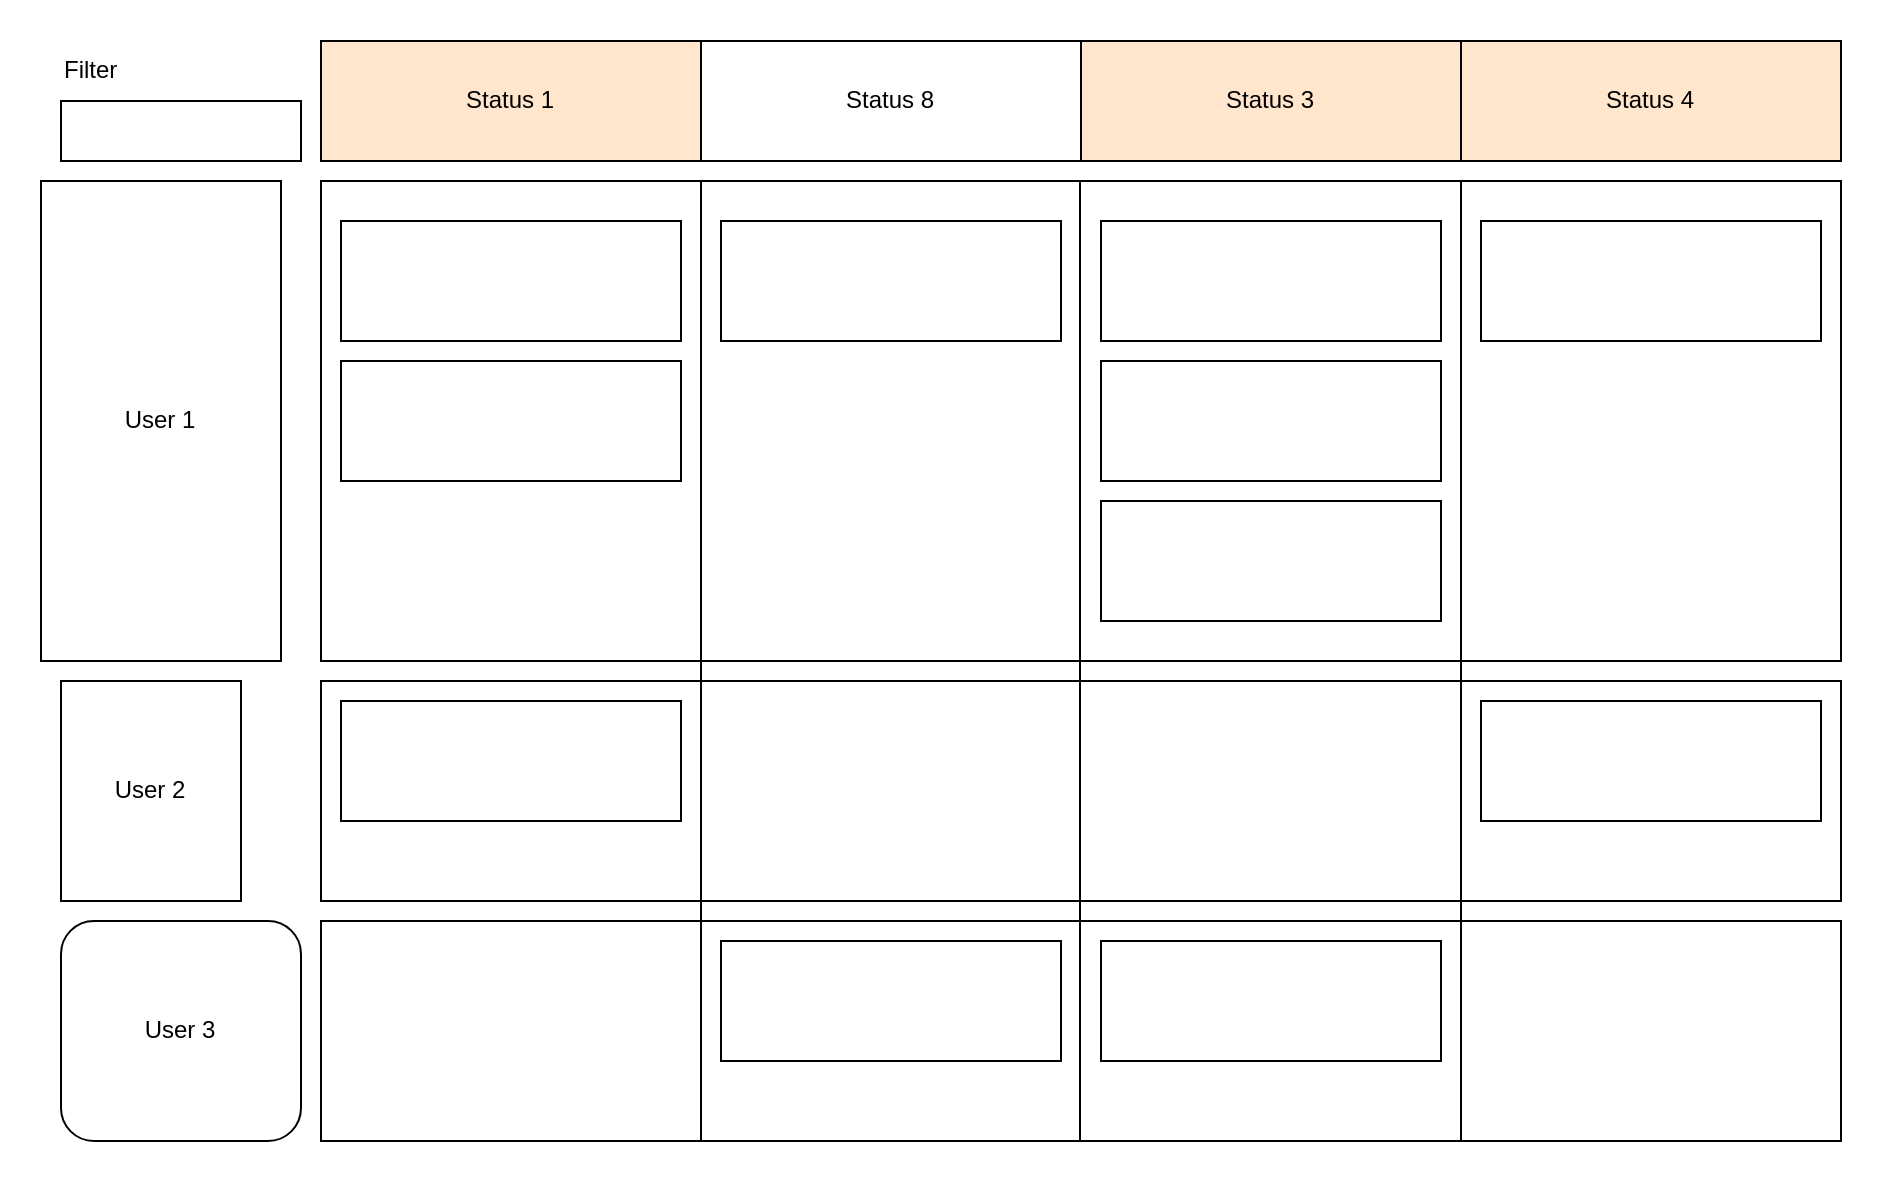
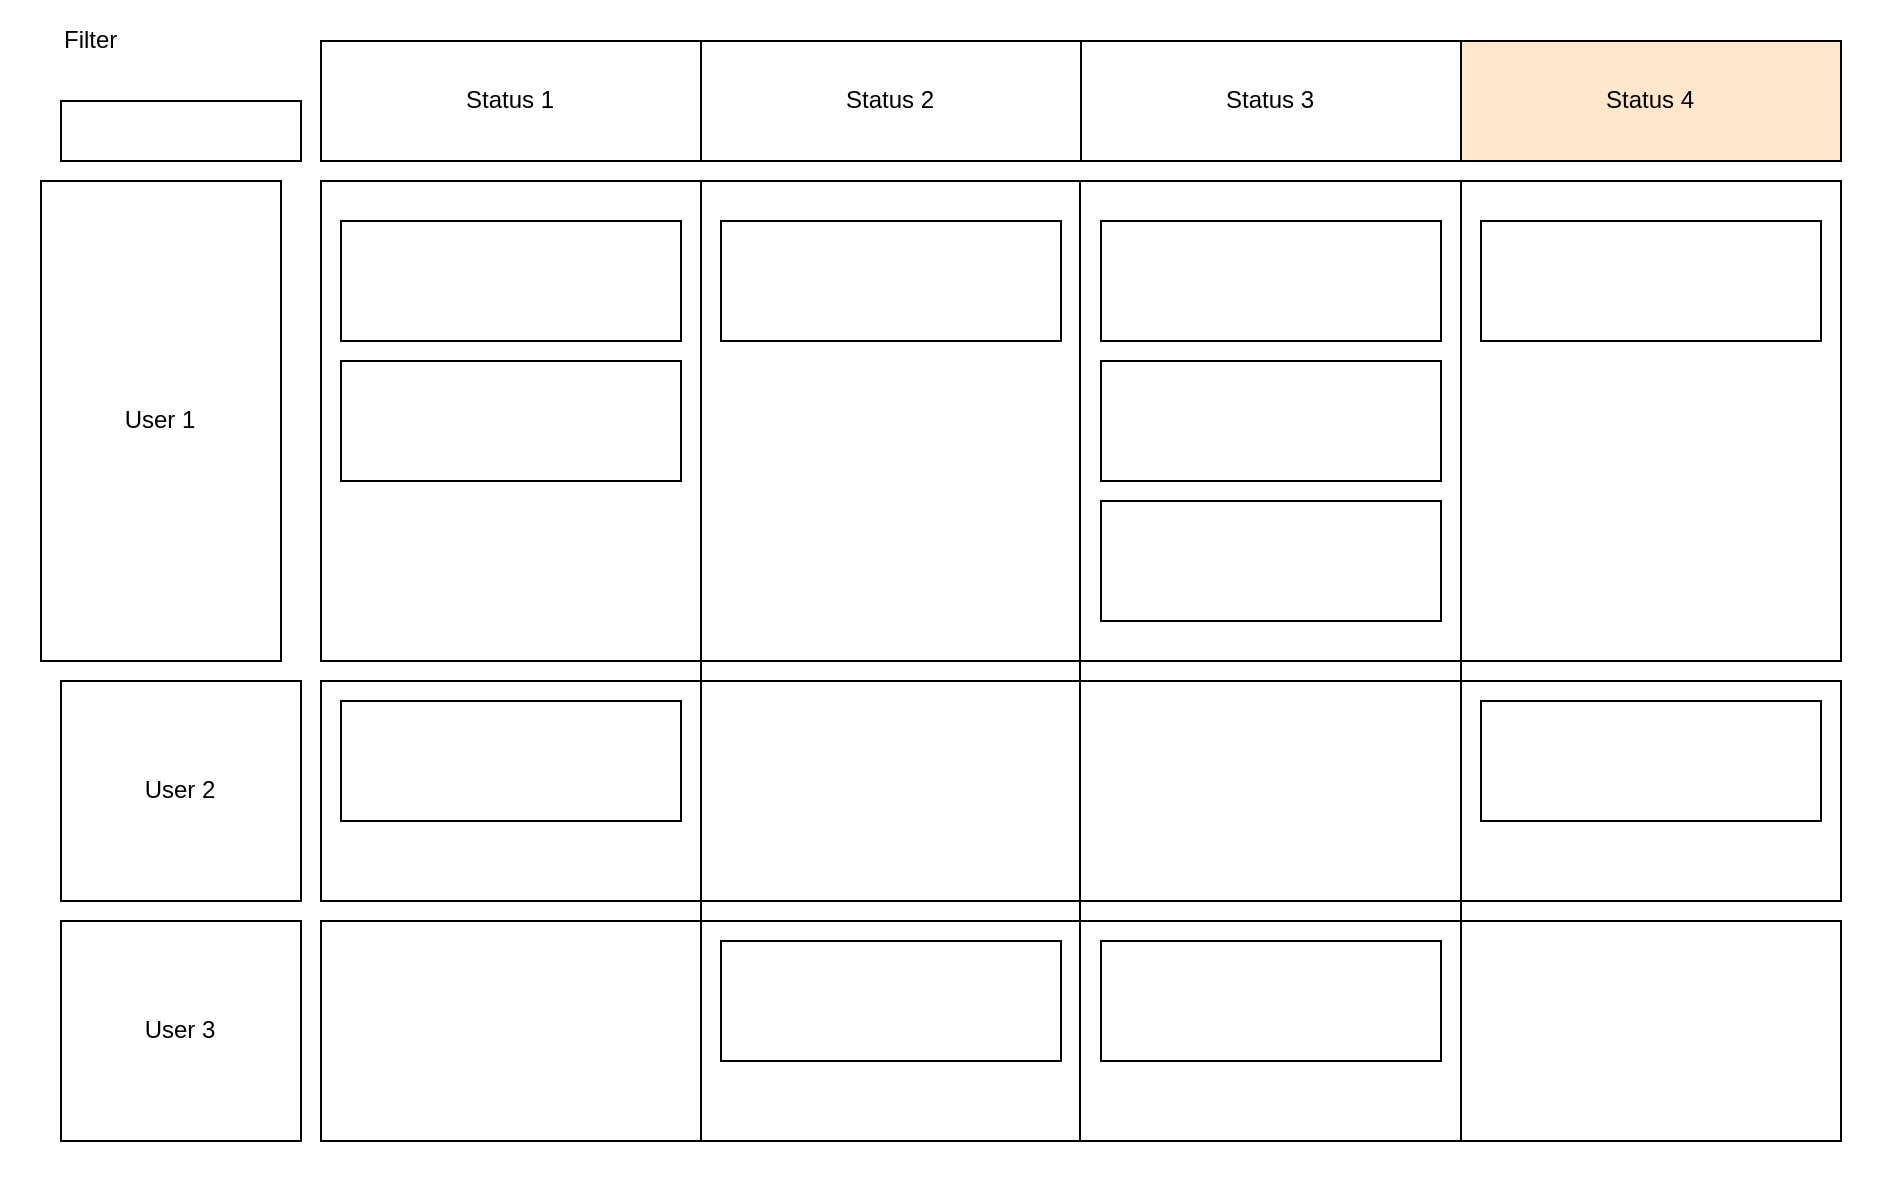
(121, 71) -> (121, 41)
(511, 101) -> (511, 101)
(891, 101) -> (891, 101)
(1271, 101) -> (1271, 101)
(151, 791) -> (181, 791)
(181, 1031) -> (181, 1031)
